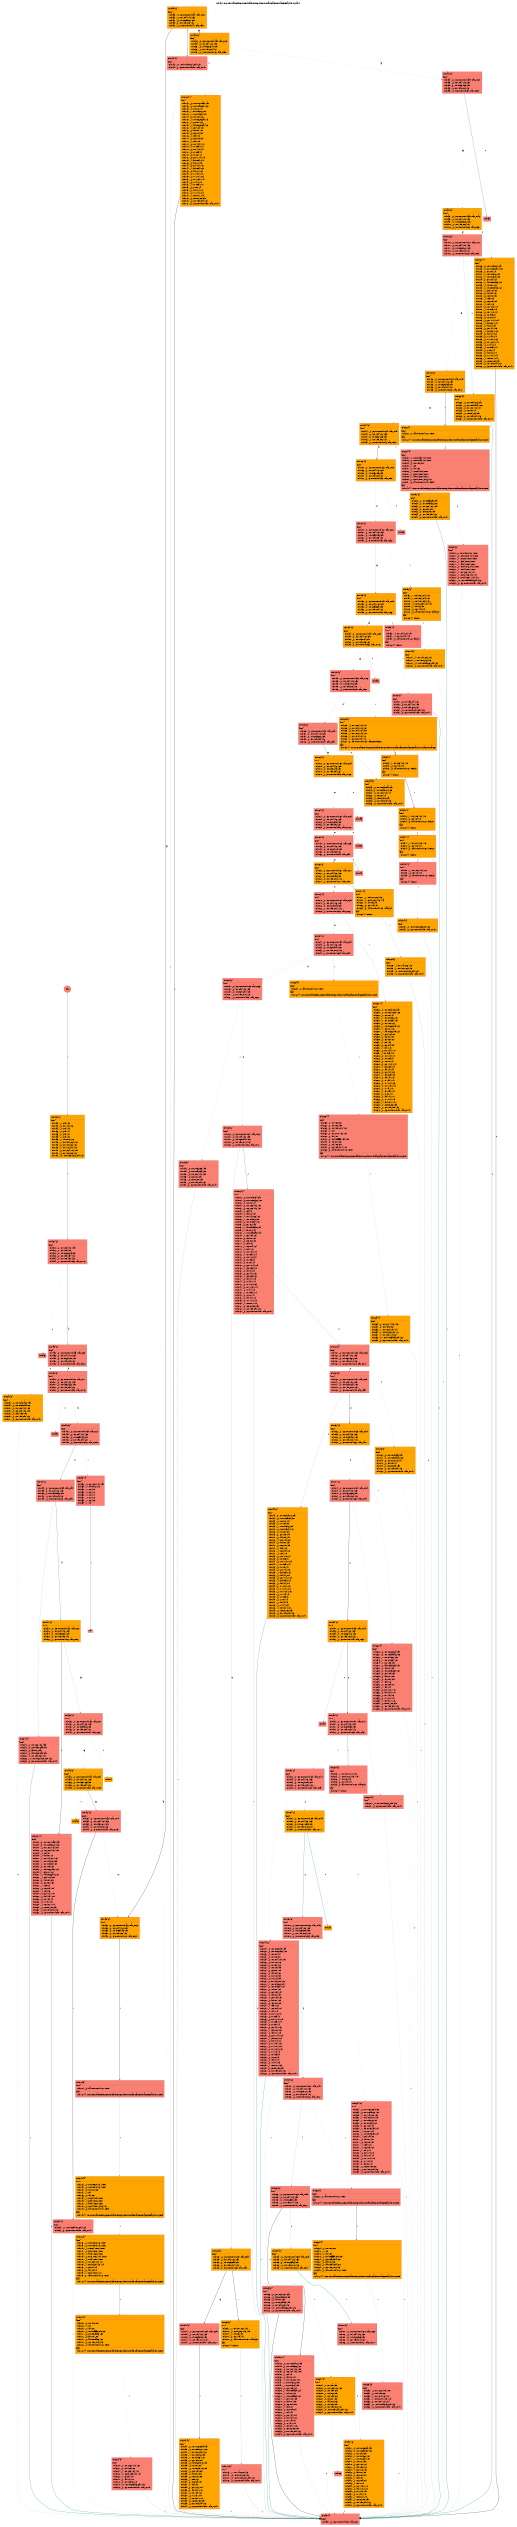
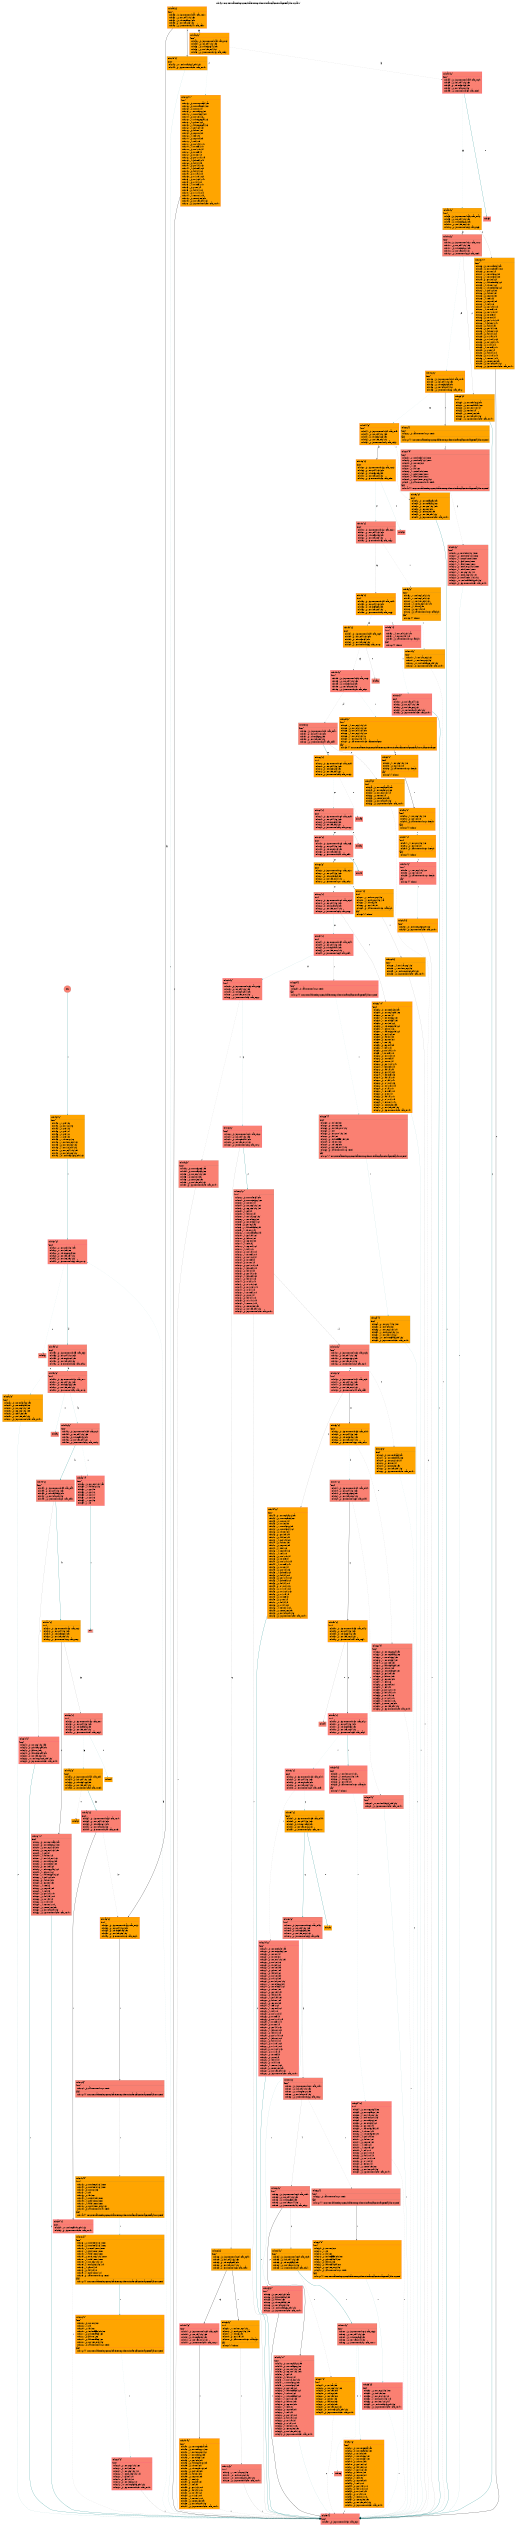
(187, 63) -> (187, 63)
(334, 989) -> (334, 989)
